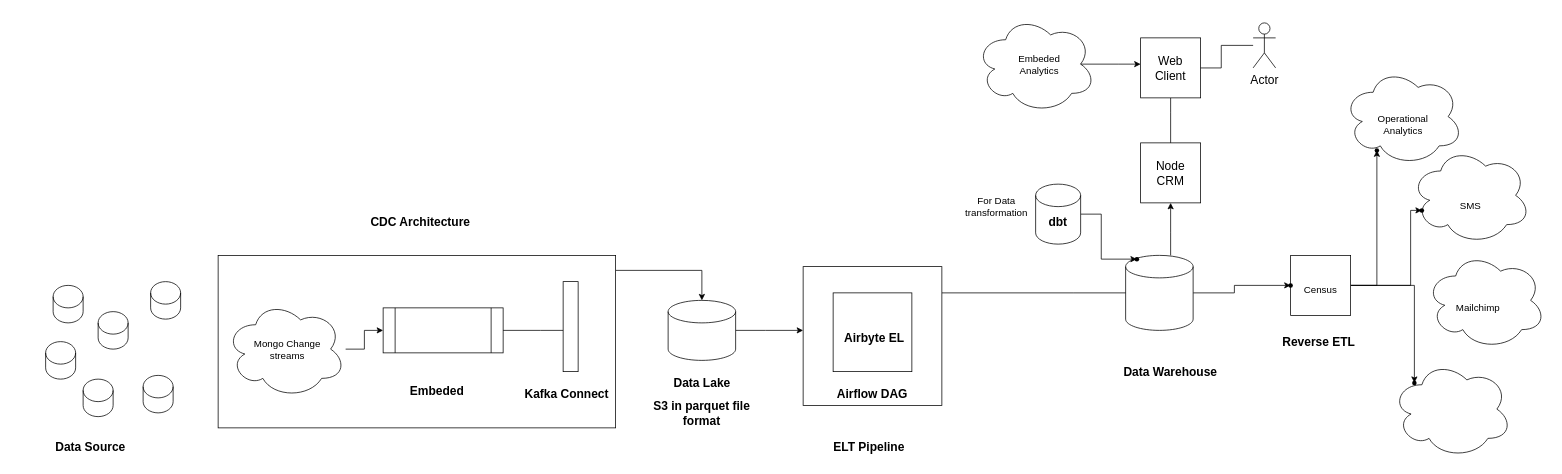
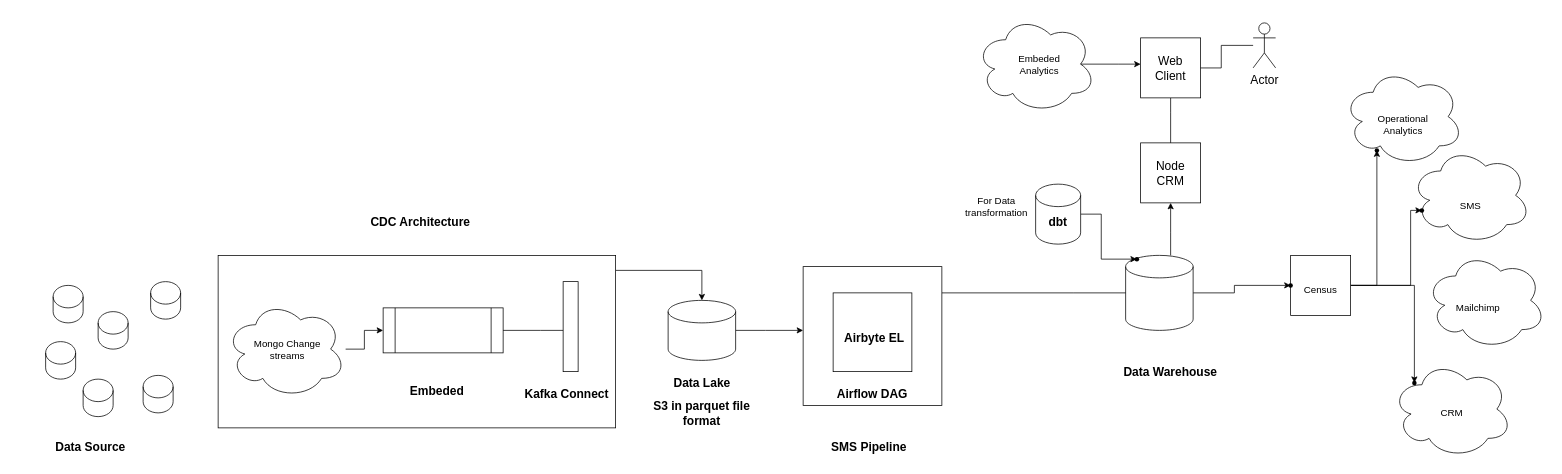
(1320, 342) -> none
none -> (1452, 413)
(869, 447) -> (869, 447)
